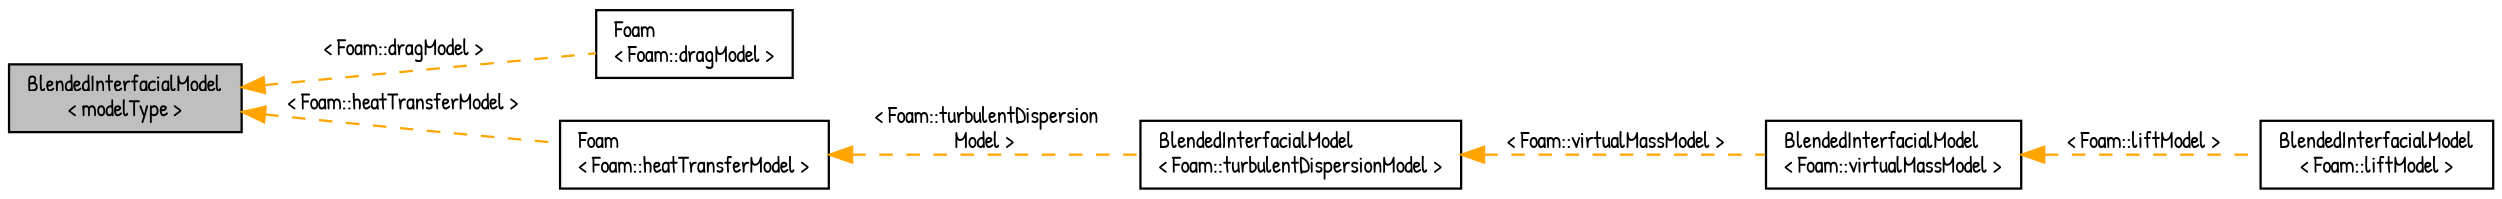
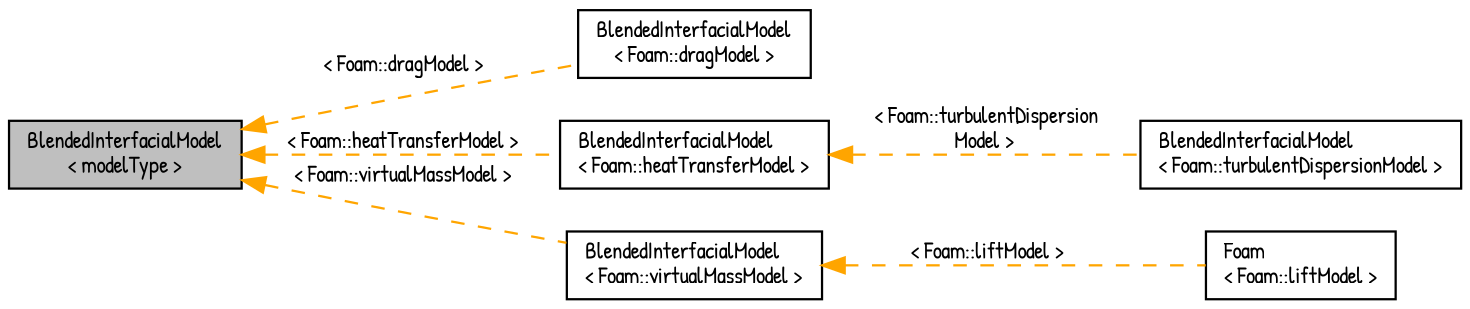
(694, 44) -> (694, 44)
(694, 155) -> (694, 155)
(1625, 155) -> (416, 215)
(2377, 155) -> (1301, 265)
